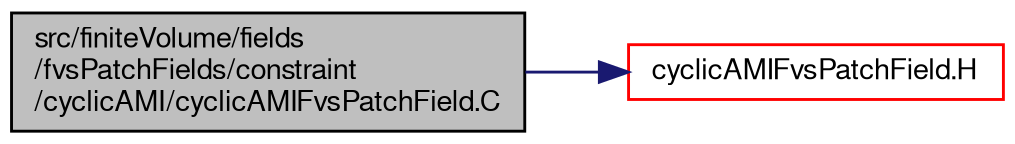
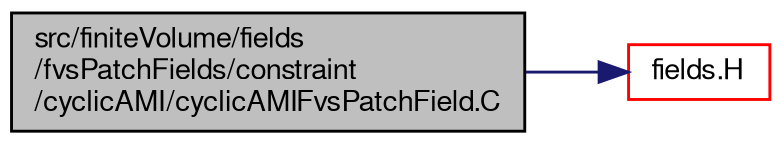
(816, 72) -> (699, 72)
